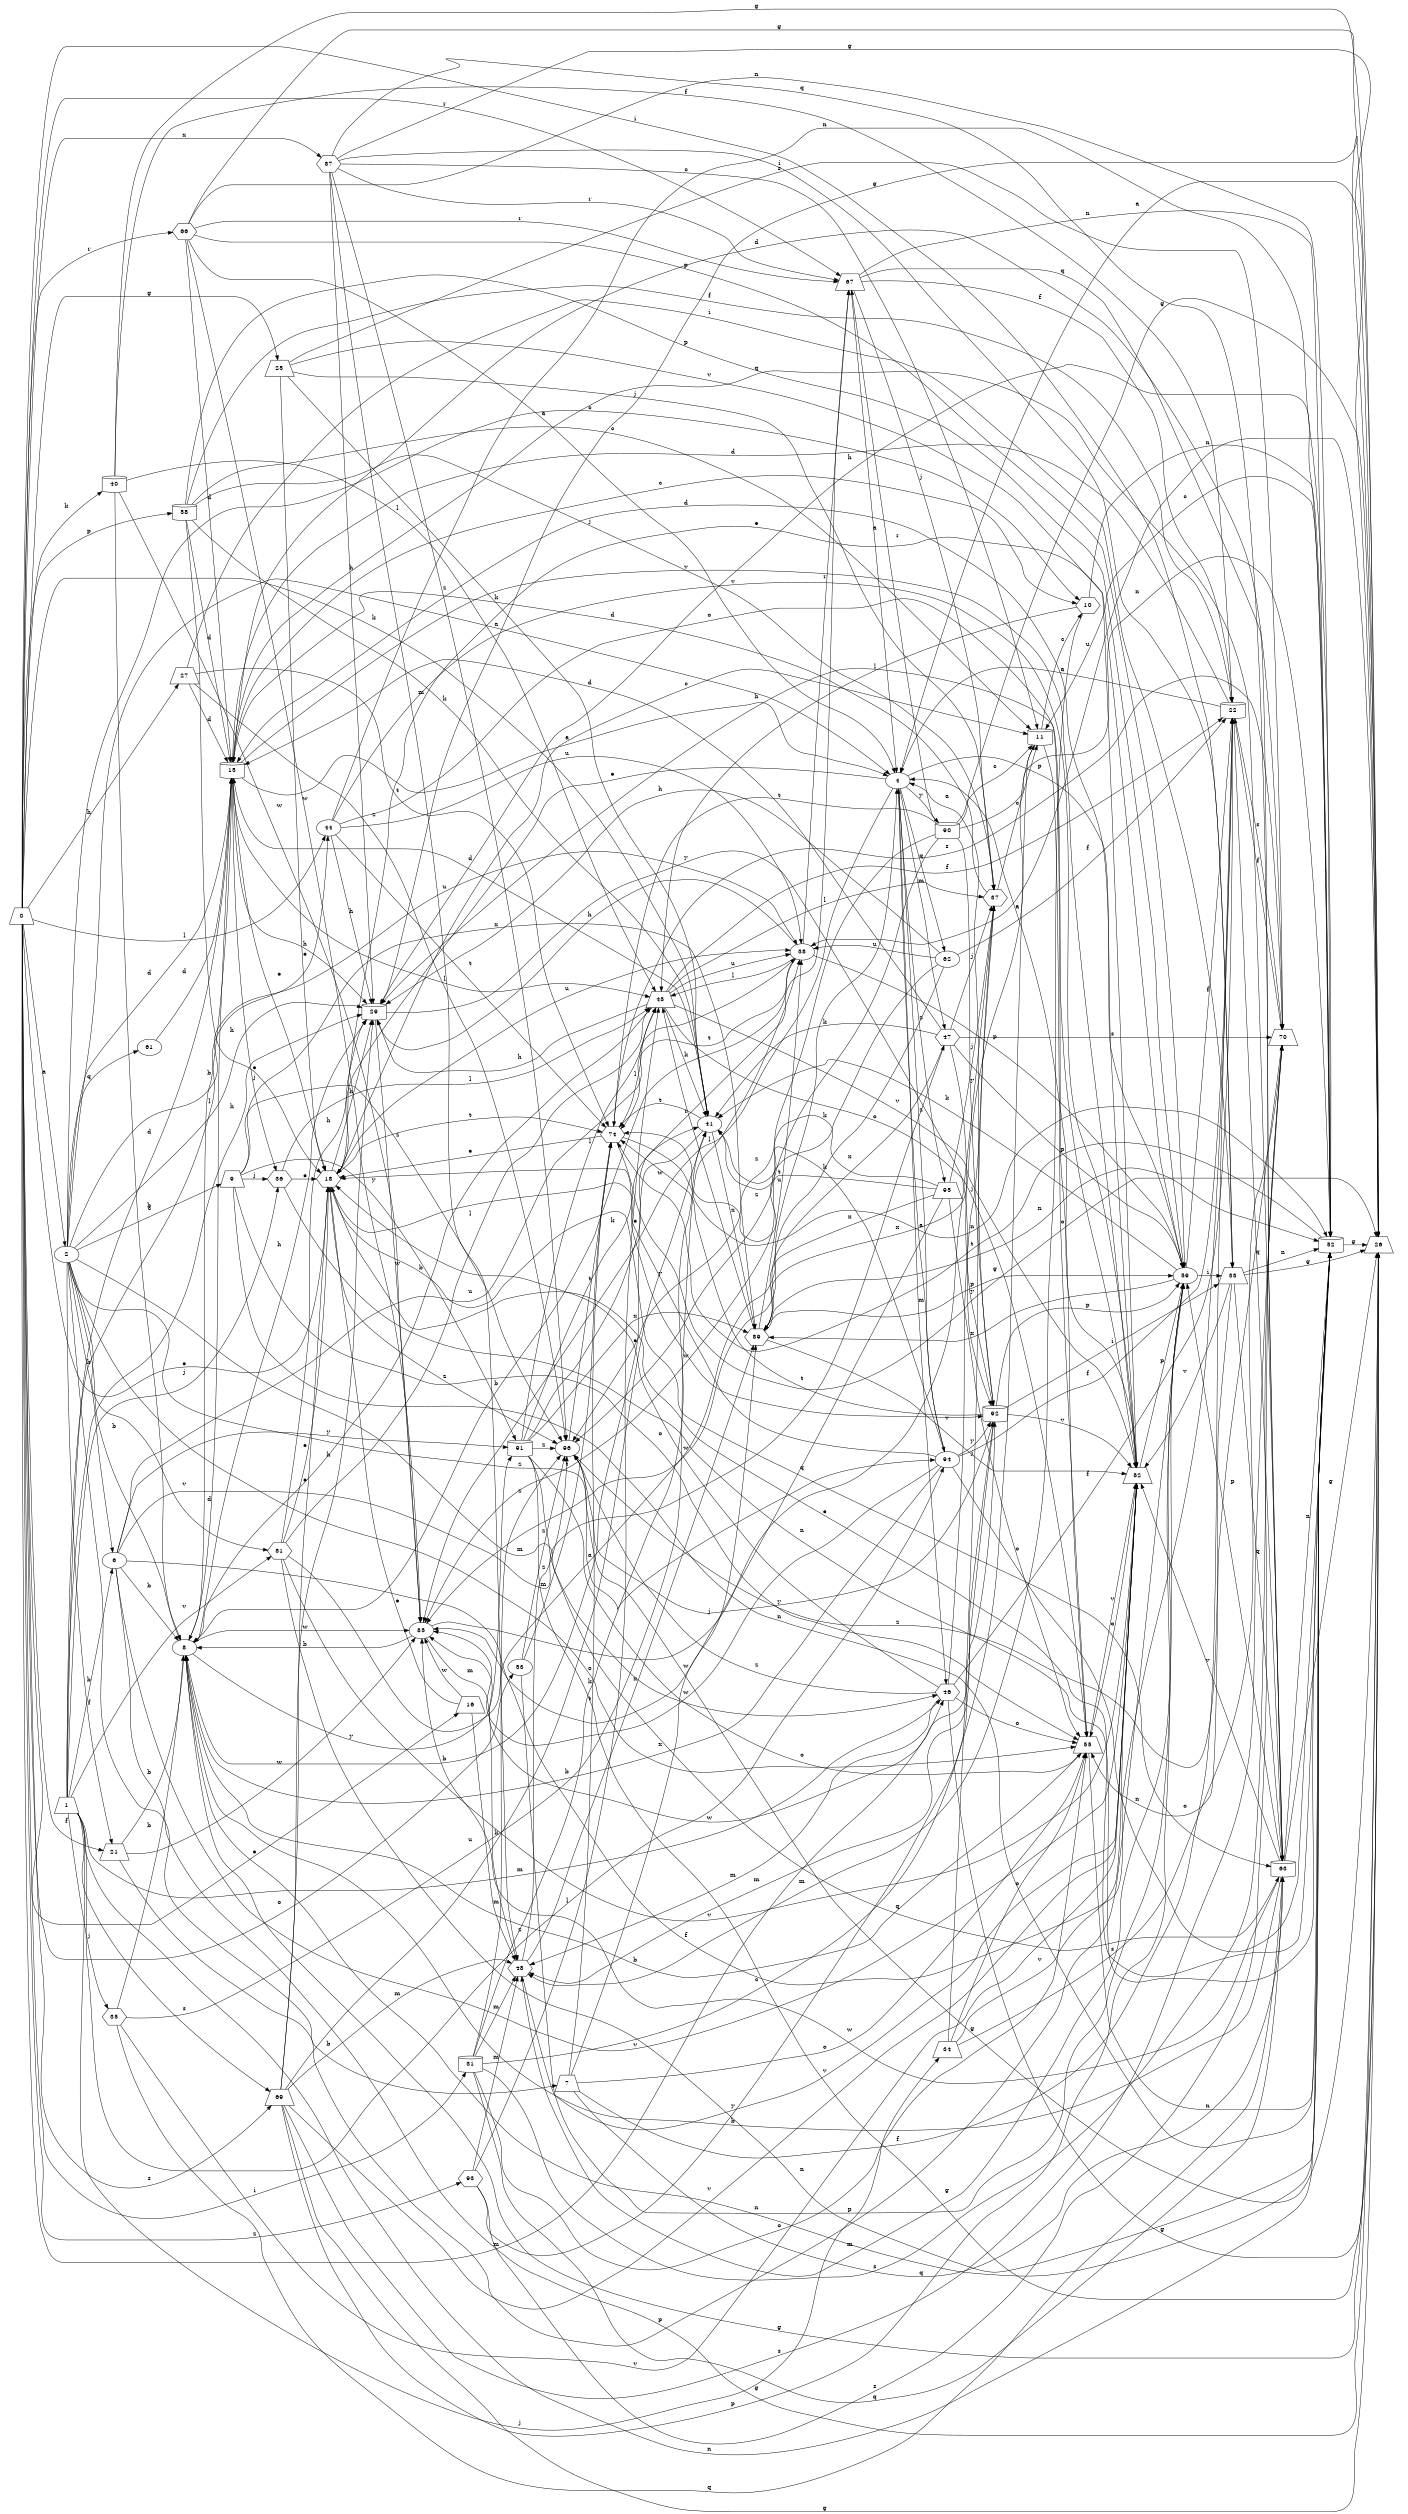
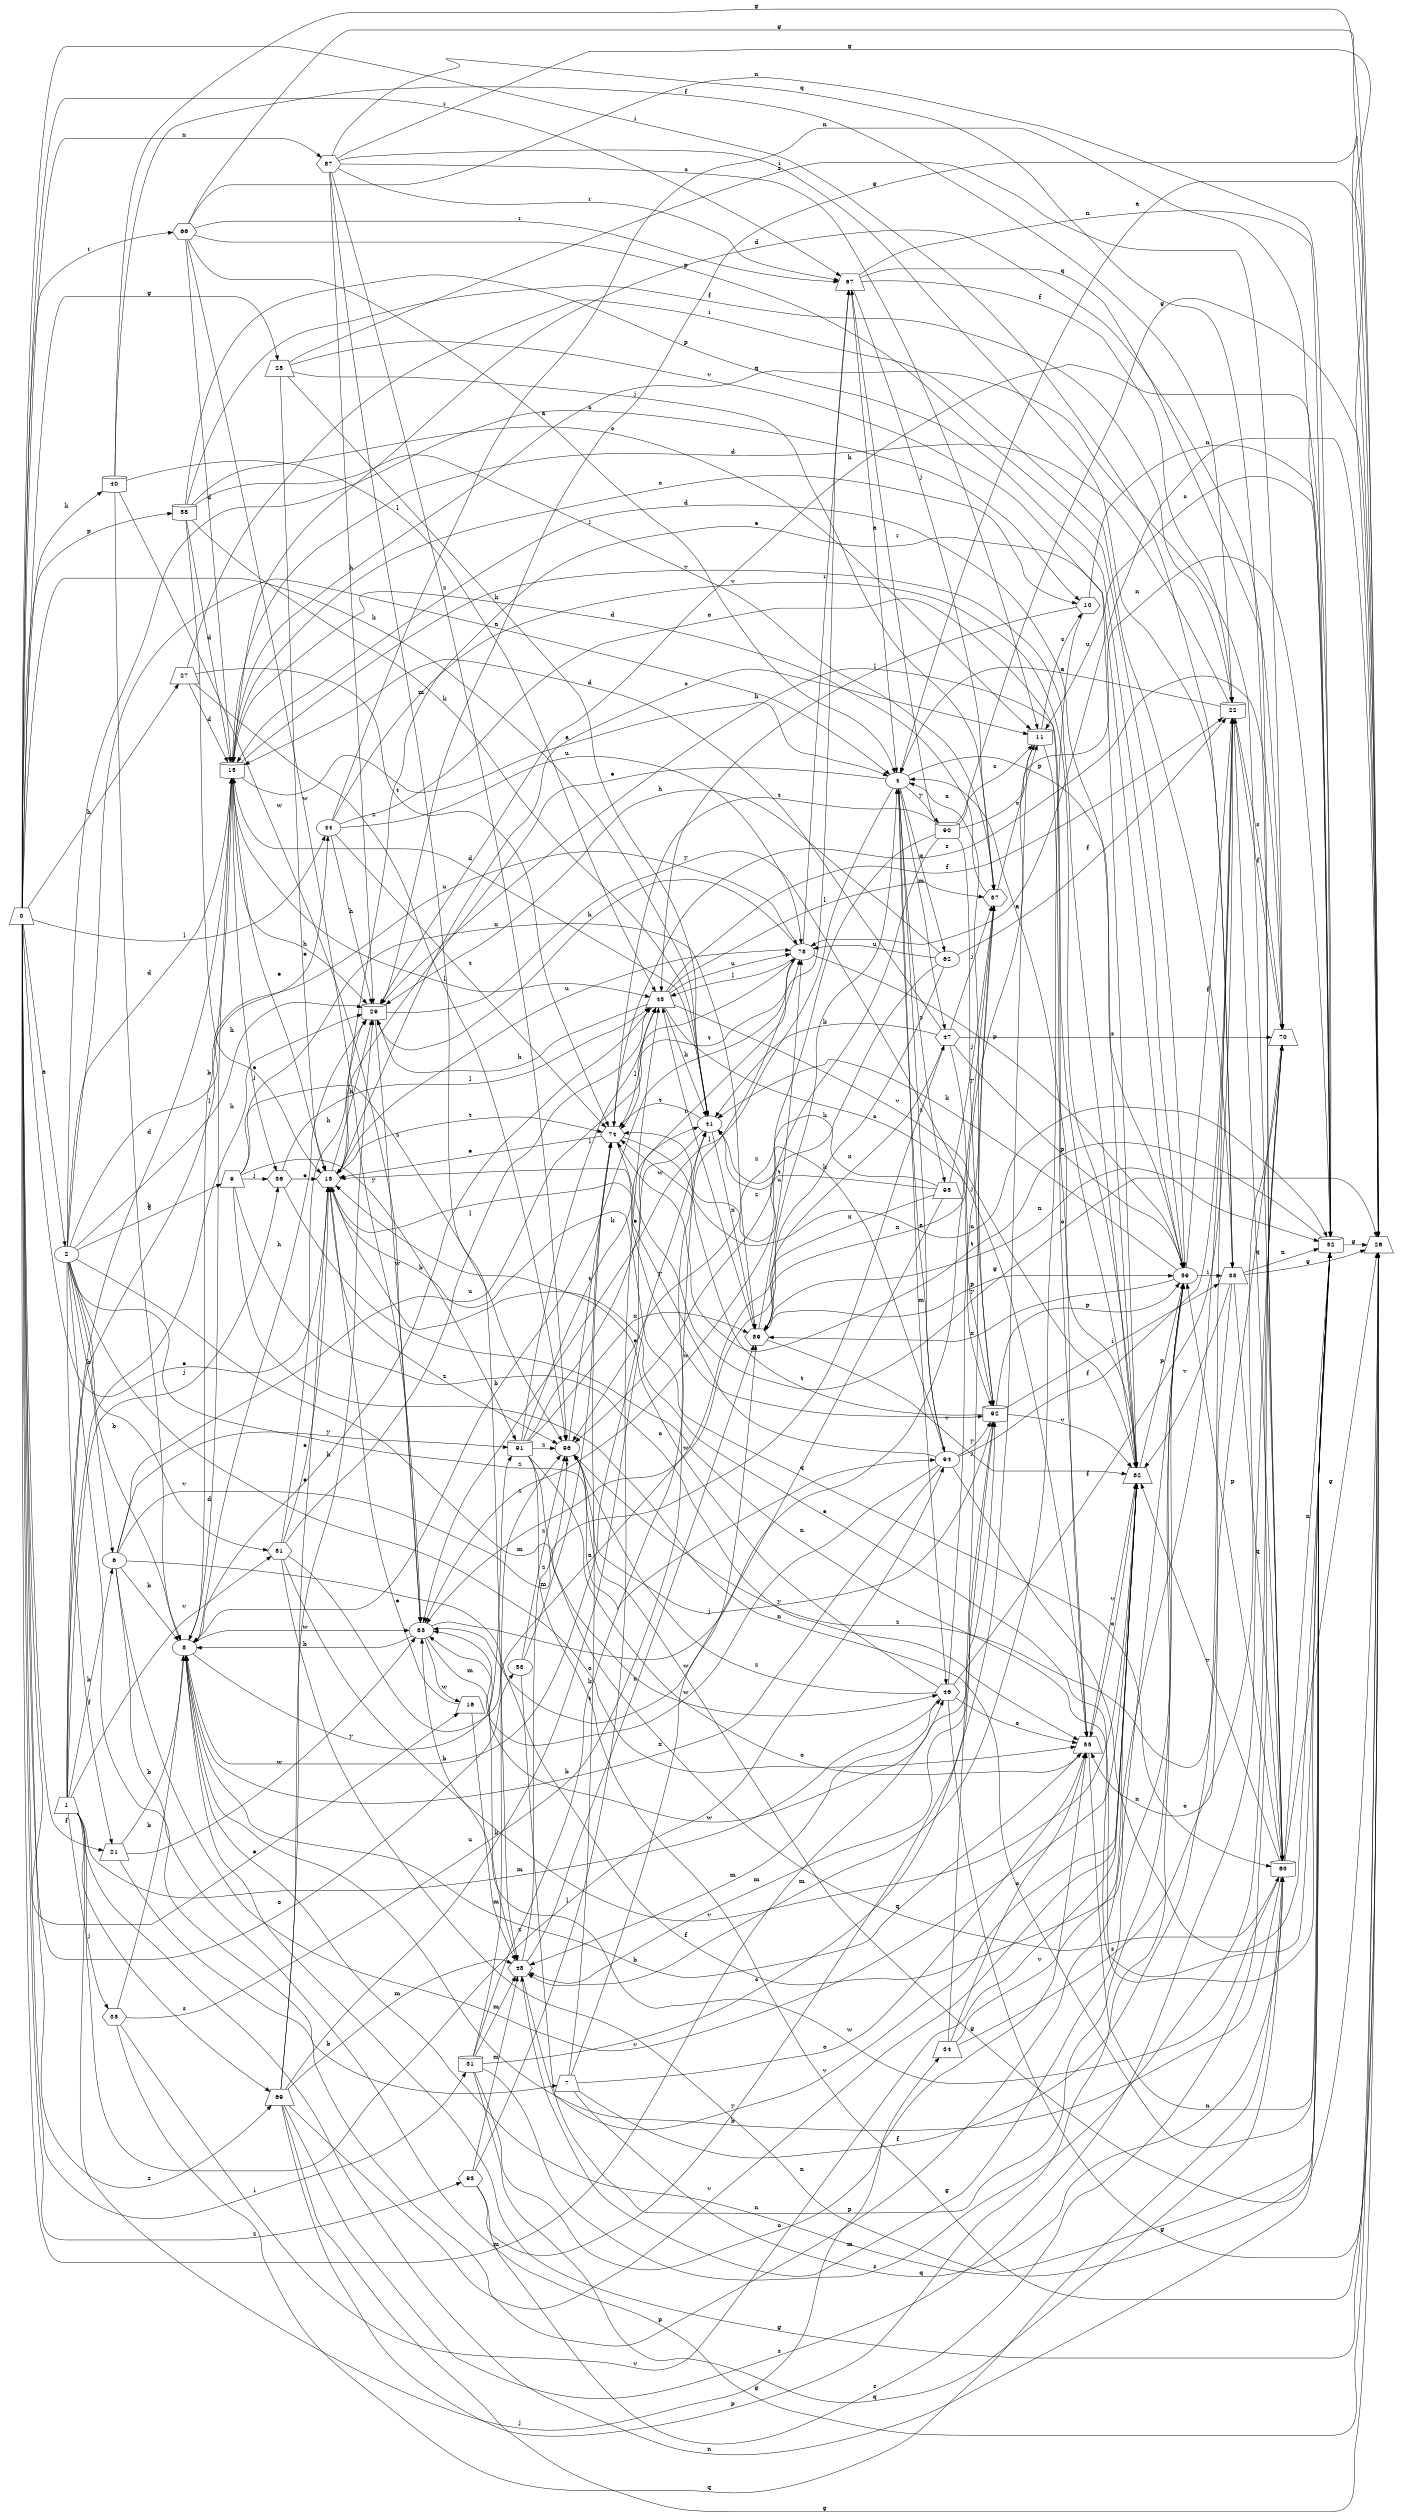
(802, 952) -> (802, 952)
(149, 1047) -> none
(997, 1484) -> none
(441, 1672) -> (436, 1673)
